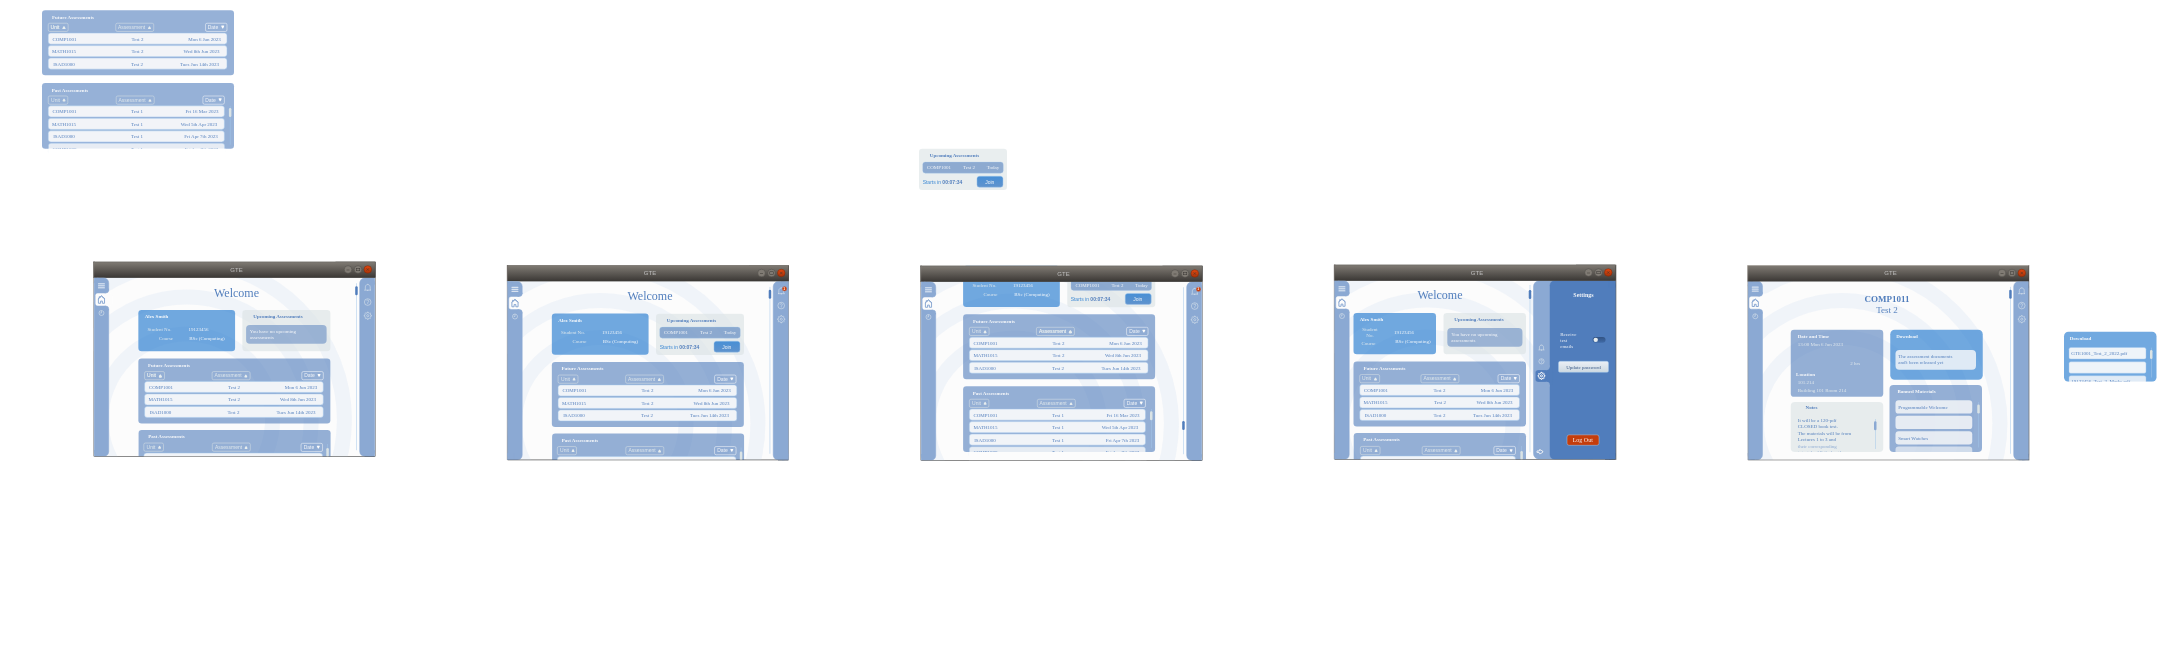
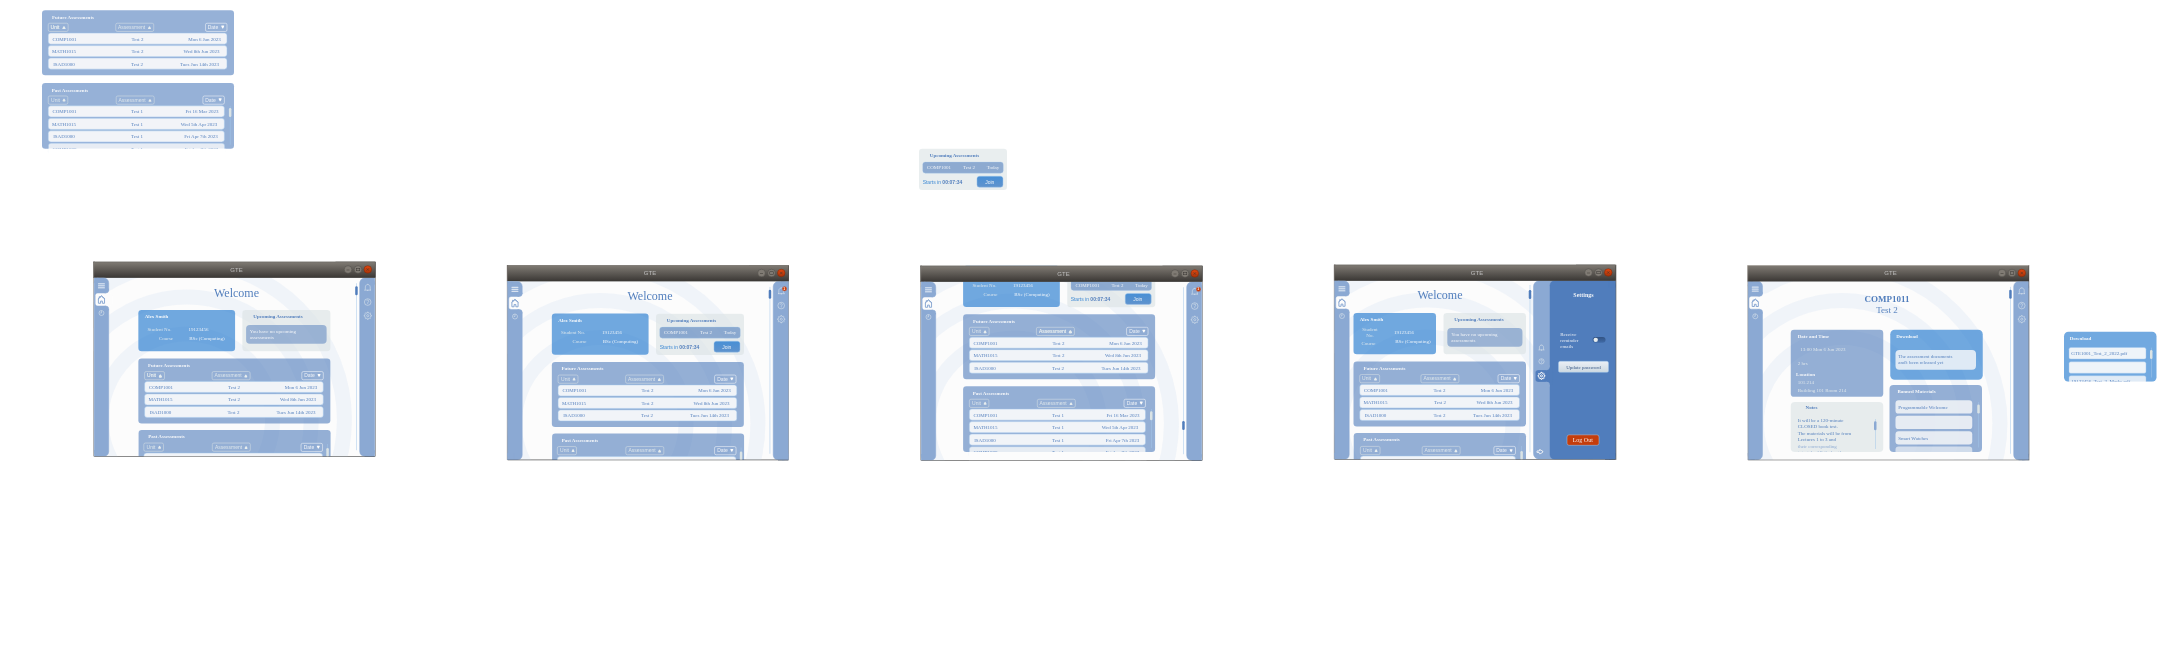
(1569, 340) -> (1571, 340)
(1828, 344) -> (1830, 349)
(1858, 363) -> (1806, 363)
(1828, 436) -> (1828, 436)
